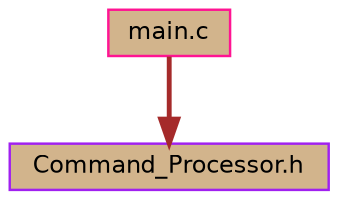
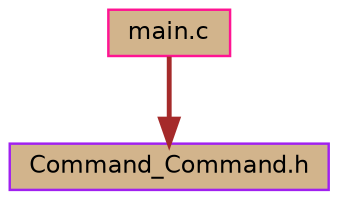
(169, 167) -> (169, 167)
